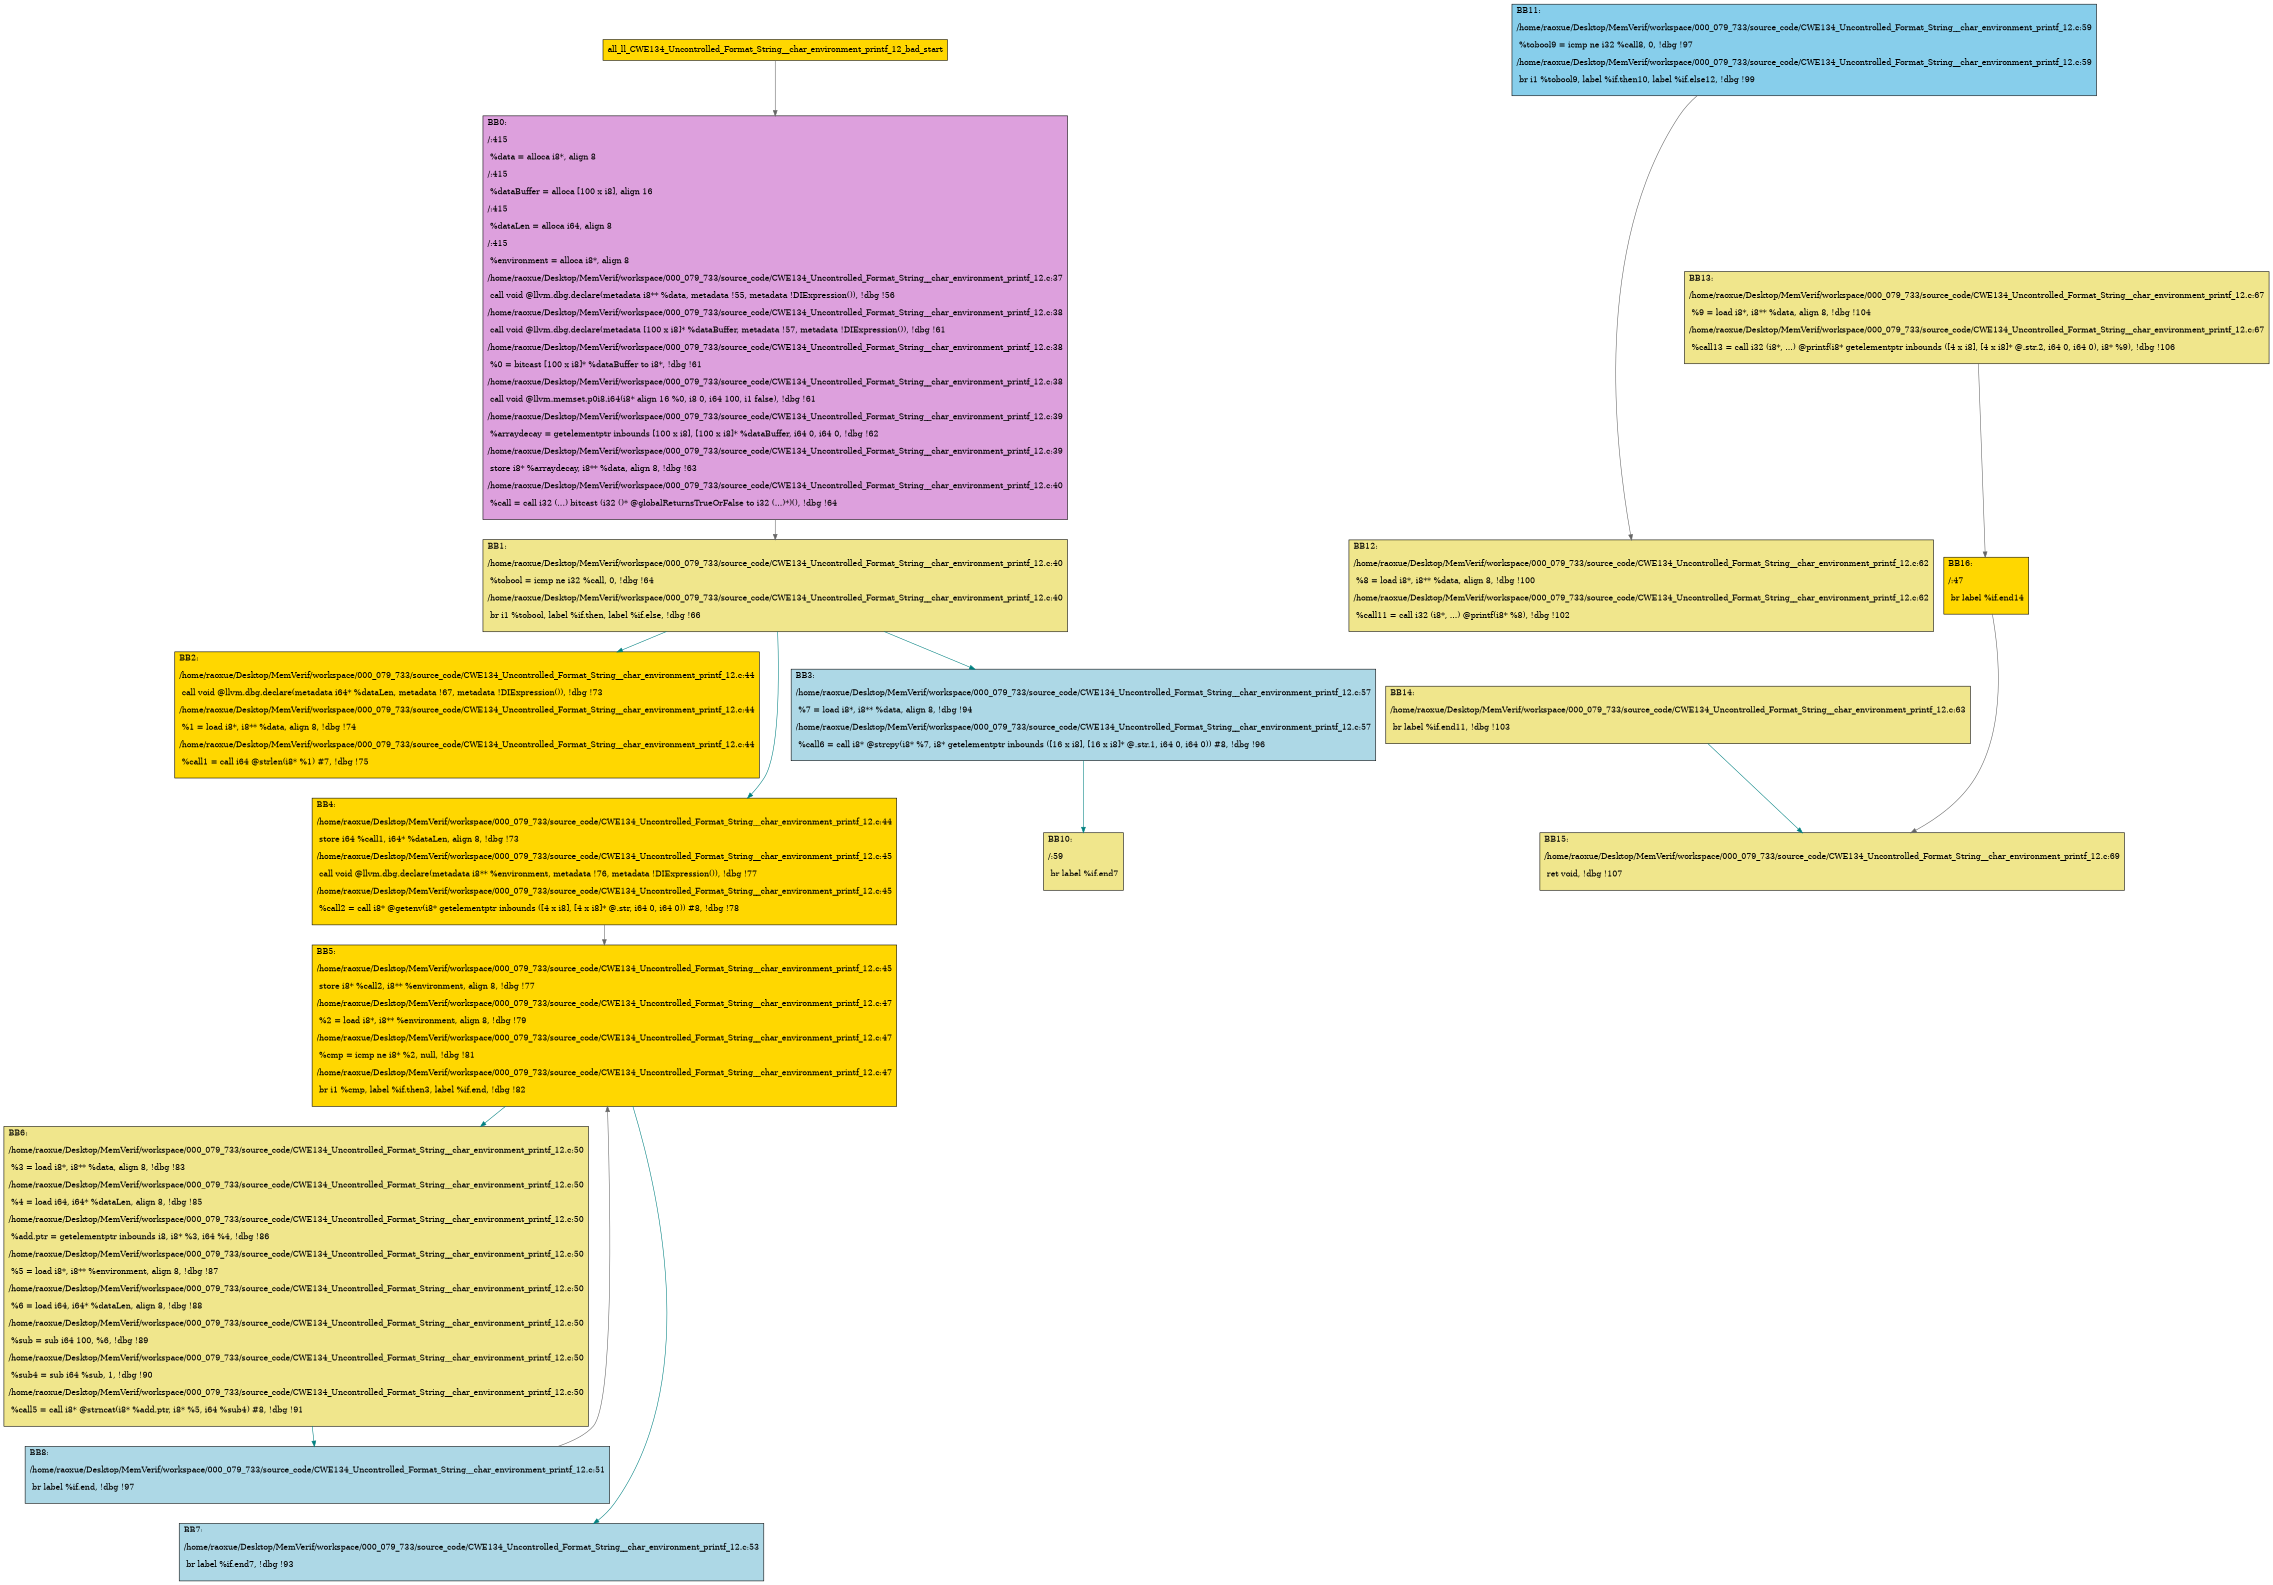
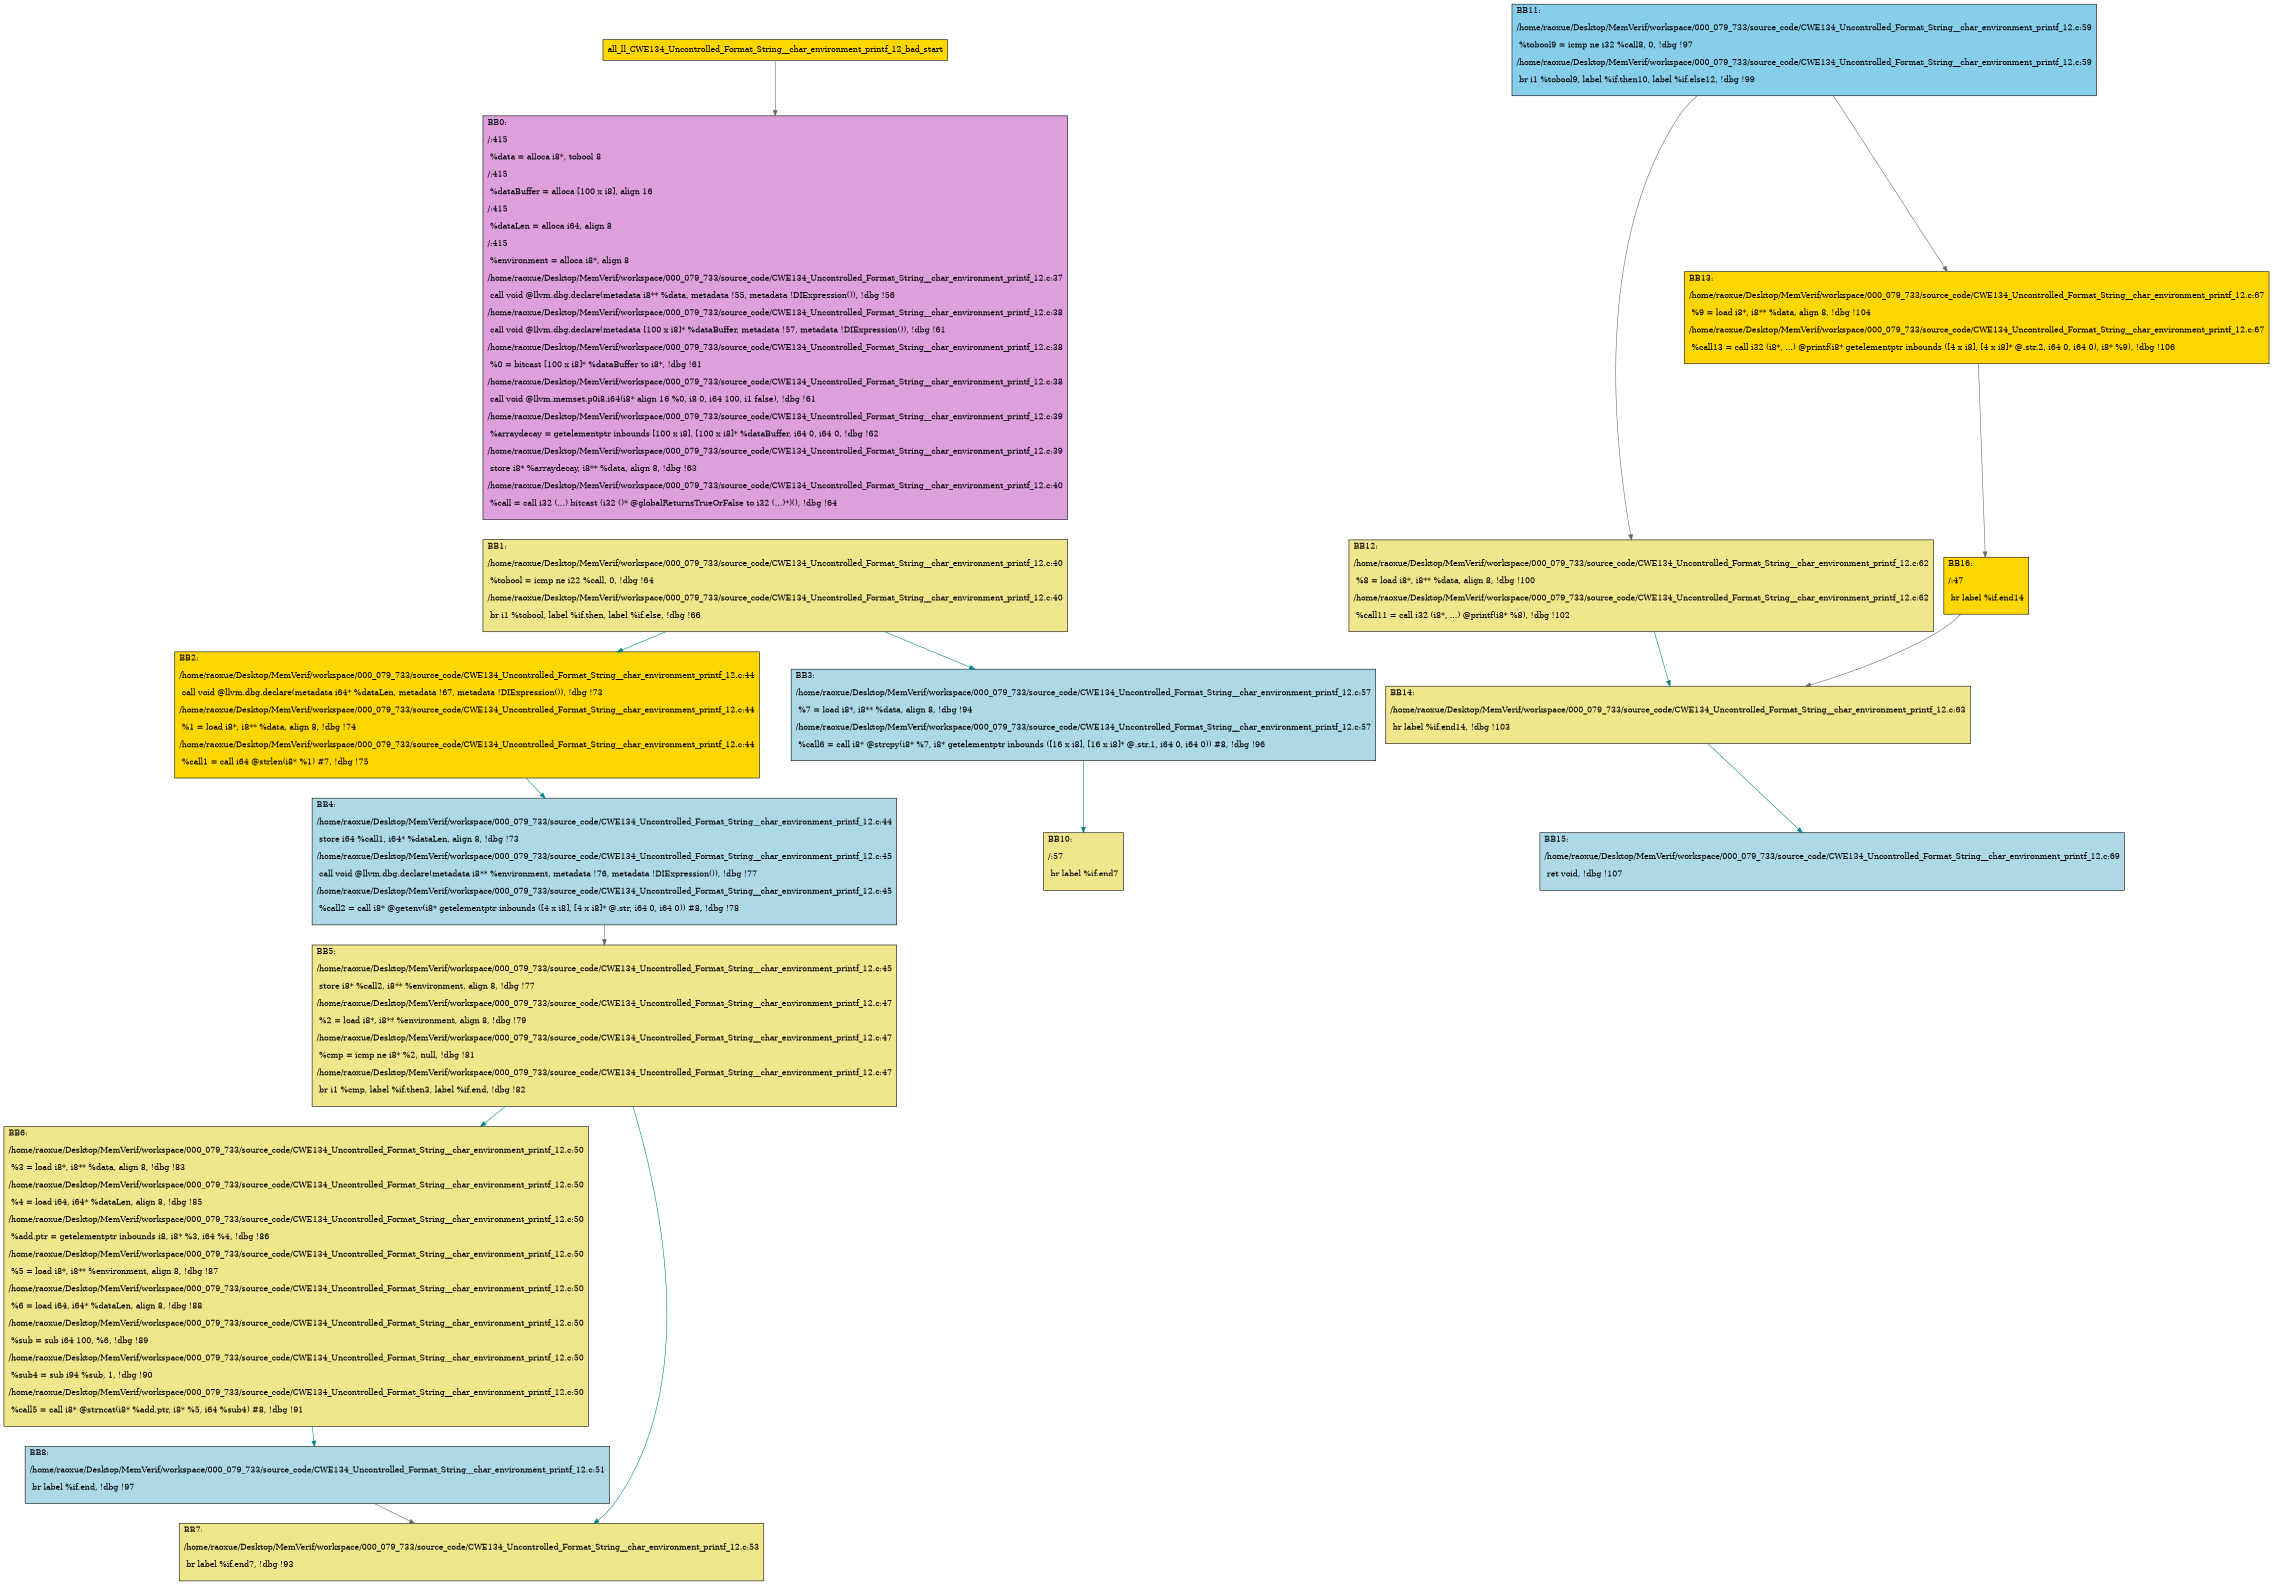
(542, 157) -> (544, 157)
none -> (1889, 181)
(1977, 318) -> (1977, 318)
(775, 527) -> none
(571, 581) -> (571, 581)
none -> (1661, 656)
(777, 716) -> (534, 786)
(1450, 728) -> (1450, 728)
(1992, 737) -> (1889, 656)
(1056, 857) -> (1056, 857)
(604, 862) -> (604, 862)
(1832, 862) -> (1832, 862)
(604, 1026) -> (604, 1026)
(609, 1291) -> (392, 1512)
(81, 1375) -> (81, 1375)
(472, 1552) -> (472, 1552)
